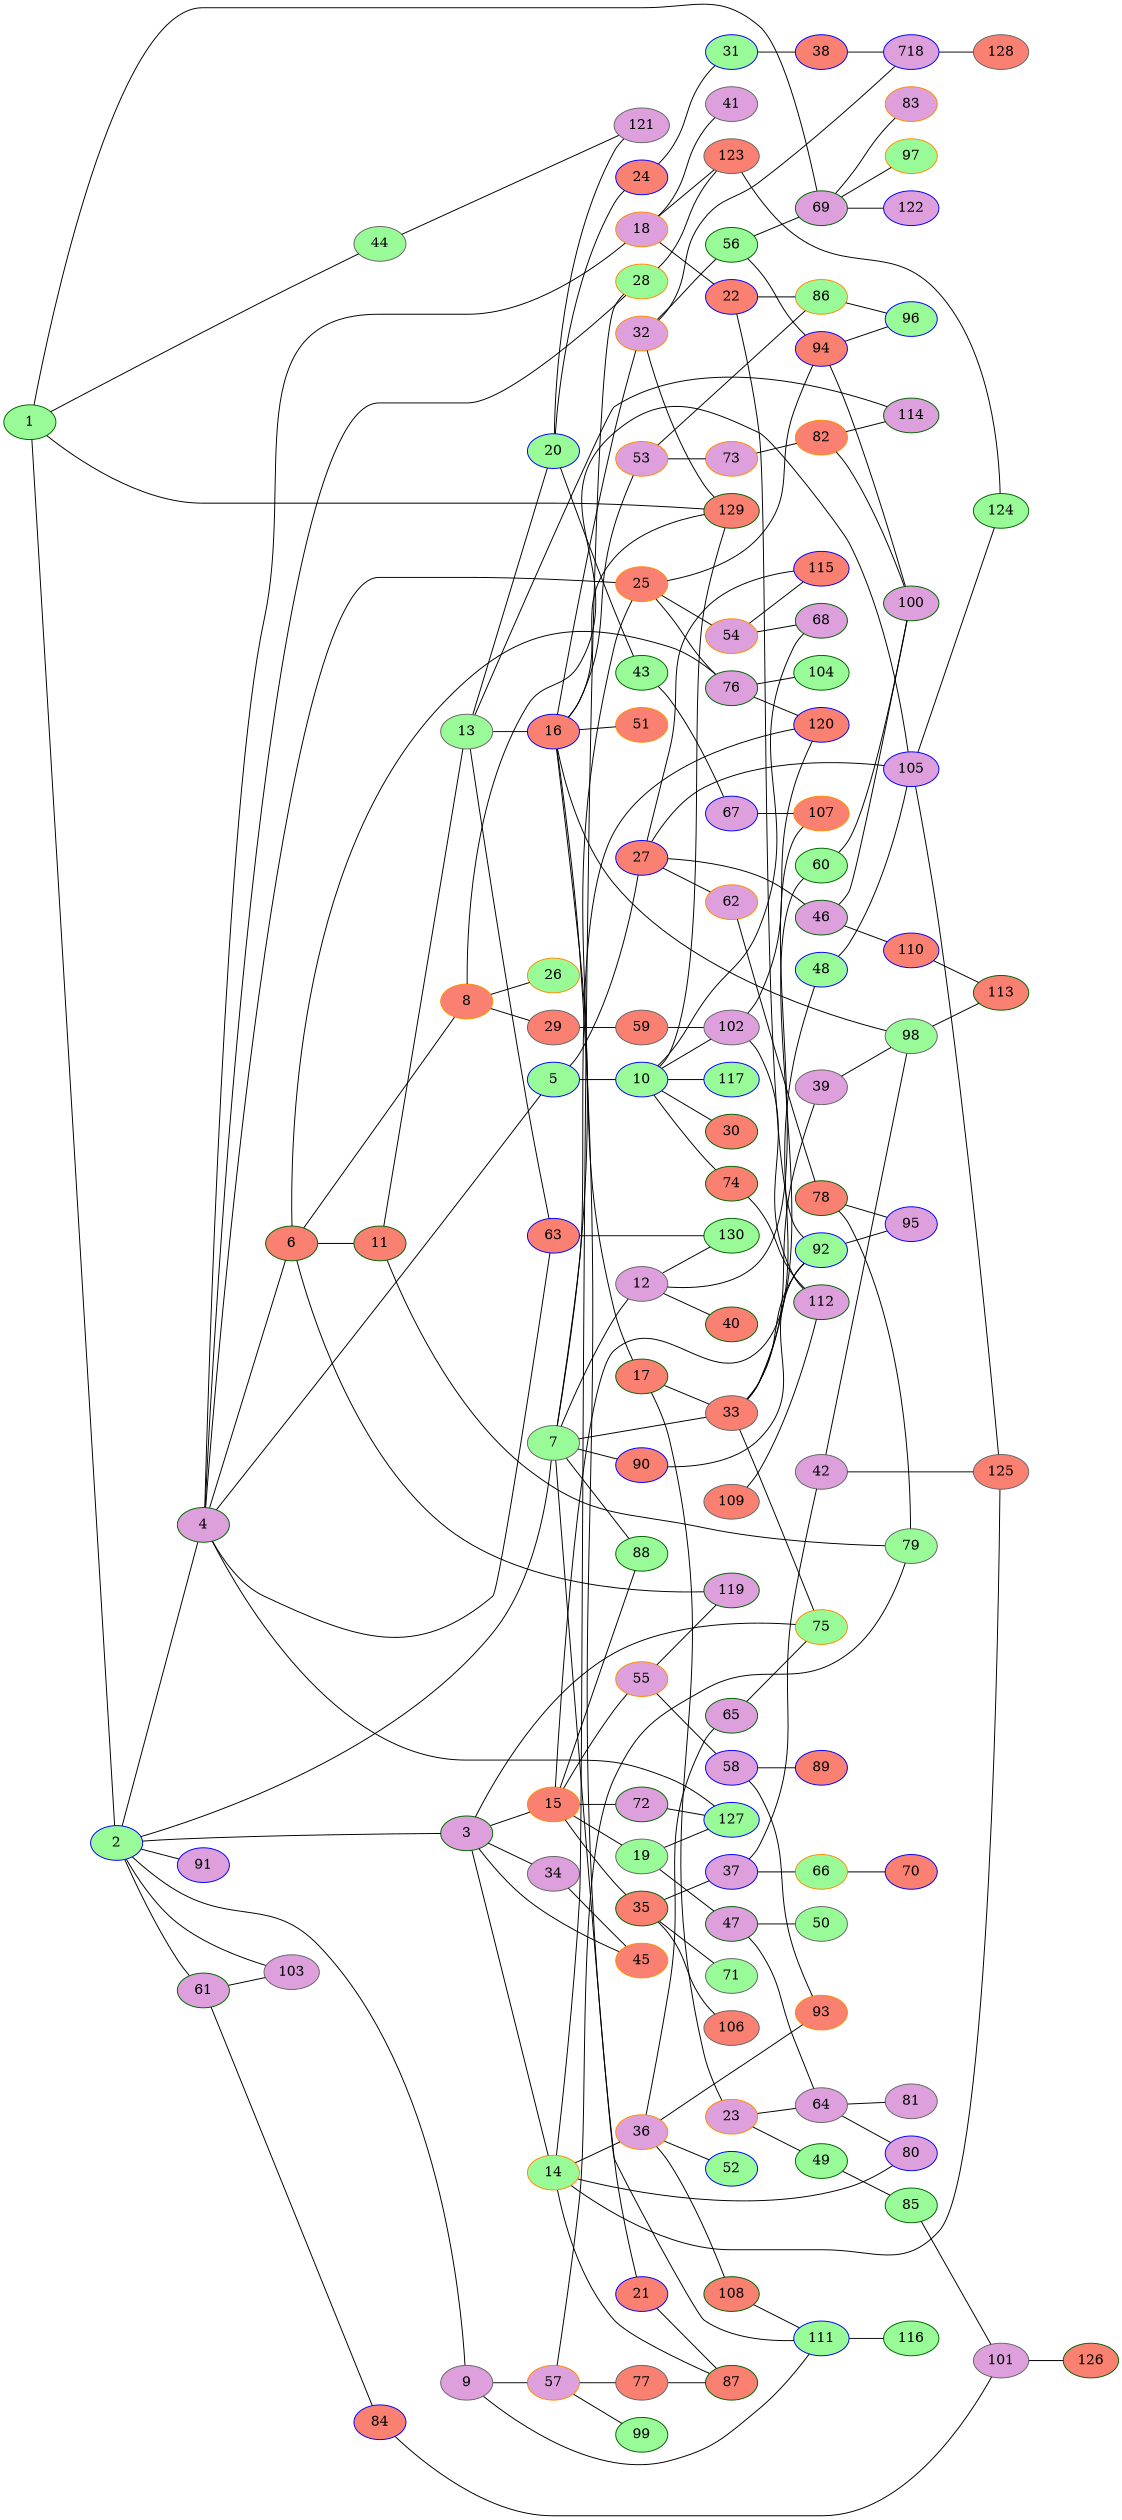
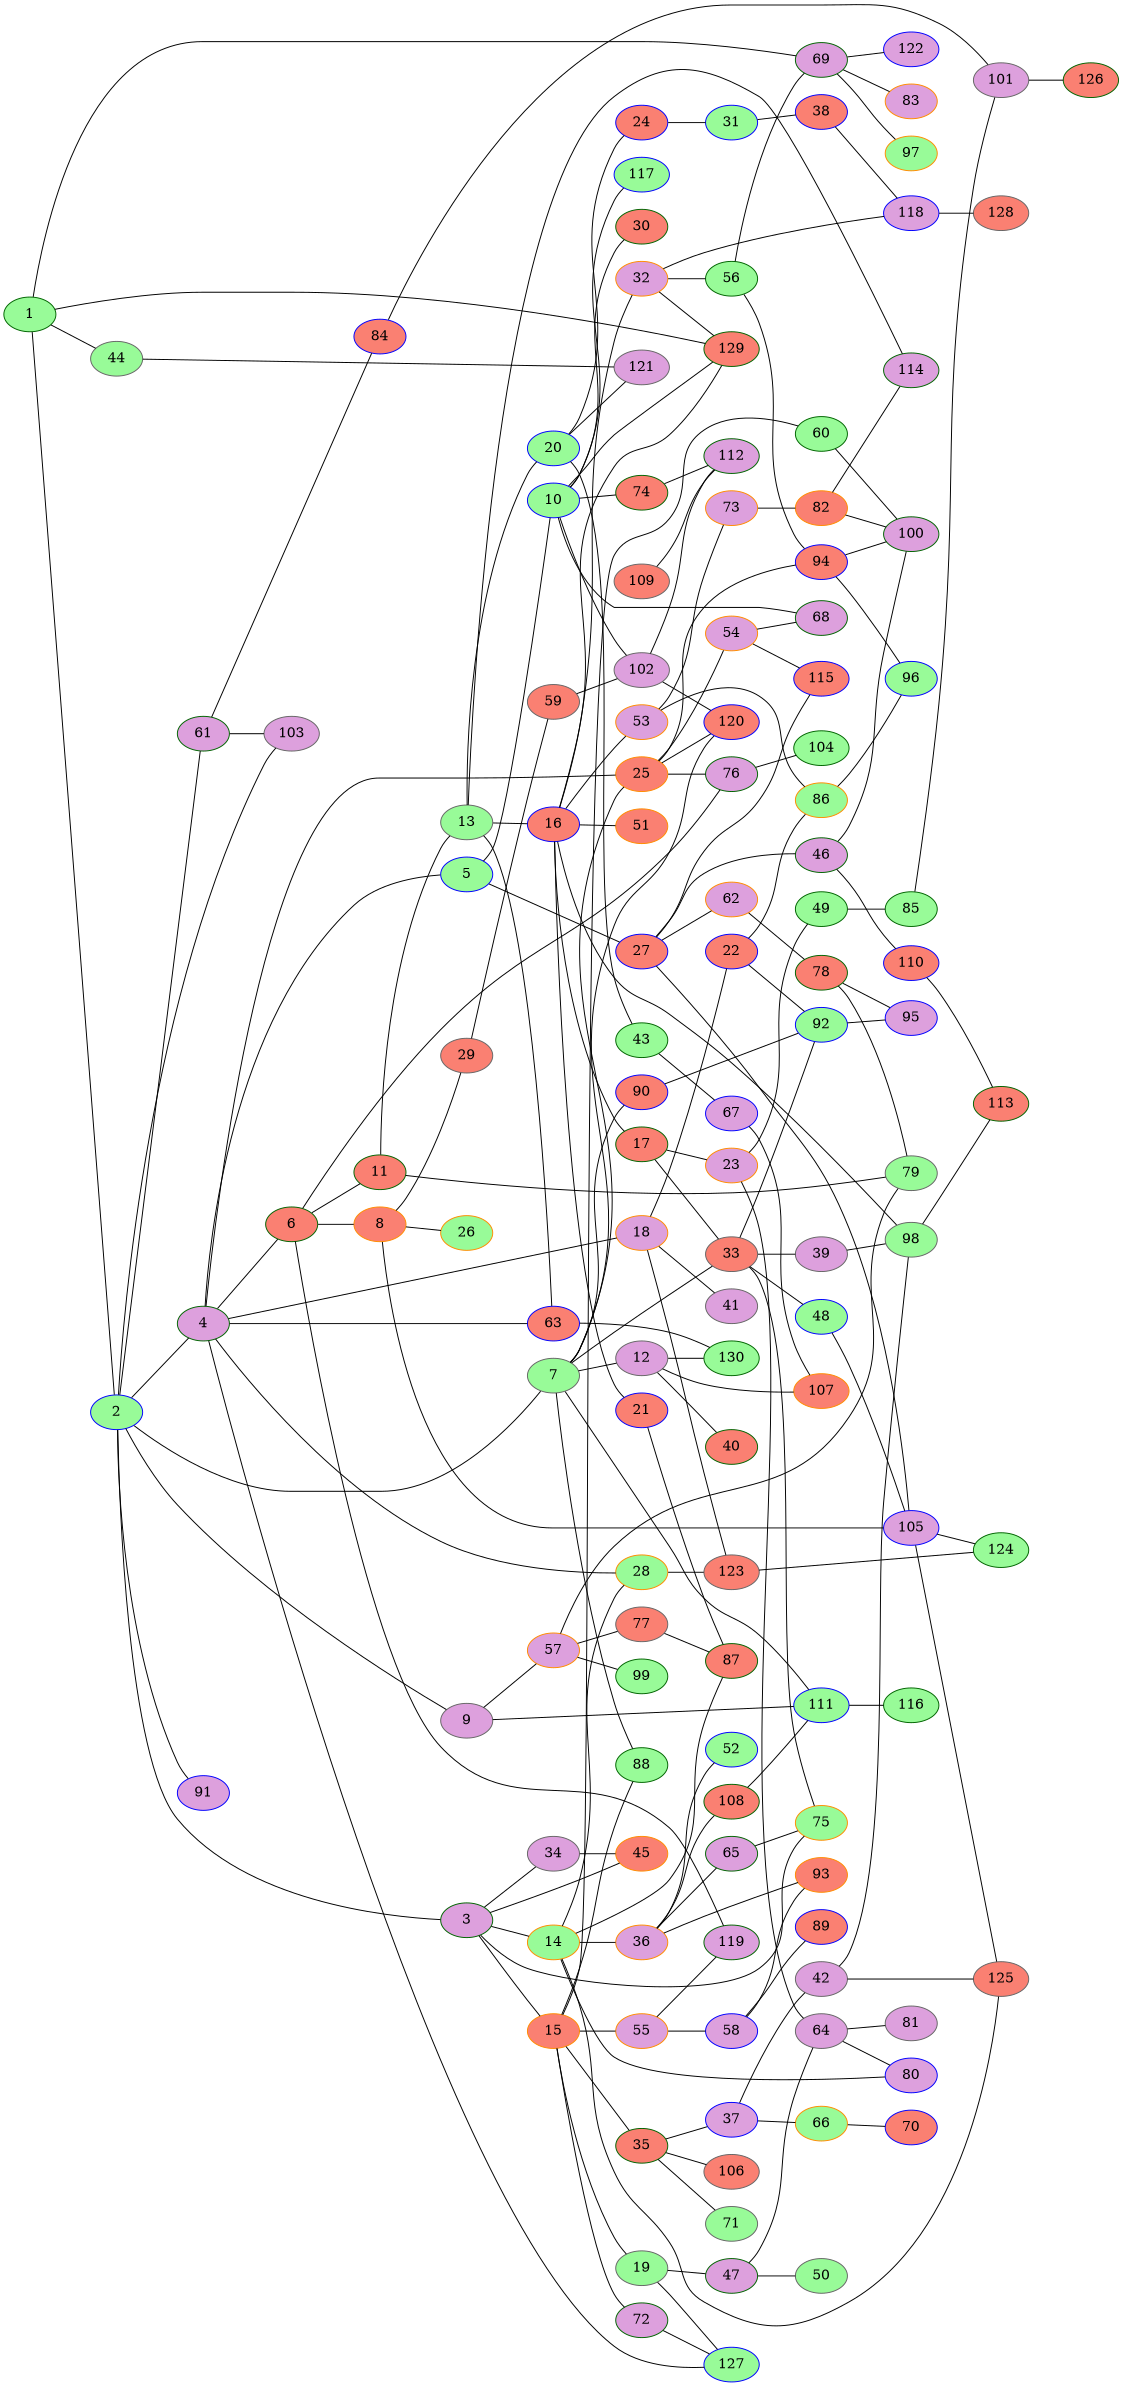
(911, 52) -> (911, 213)
(781, 708) -> (686, 748)
